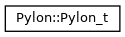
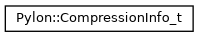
(63, 19) -> (99, 19)
